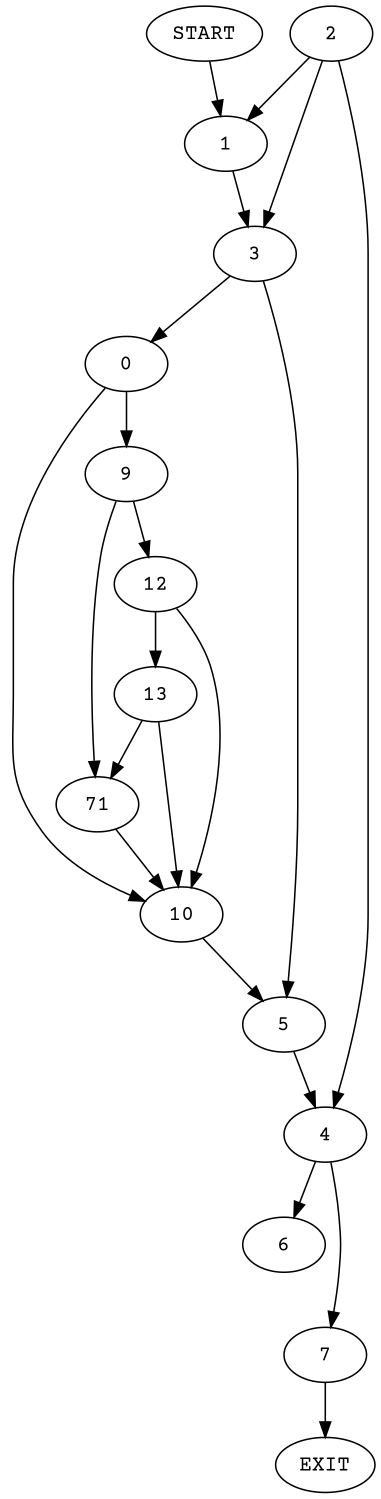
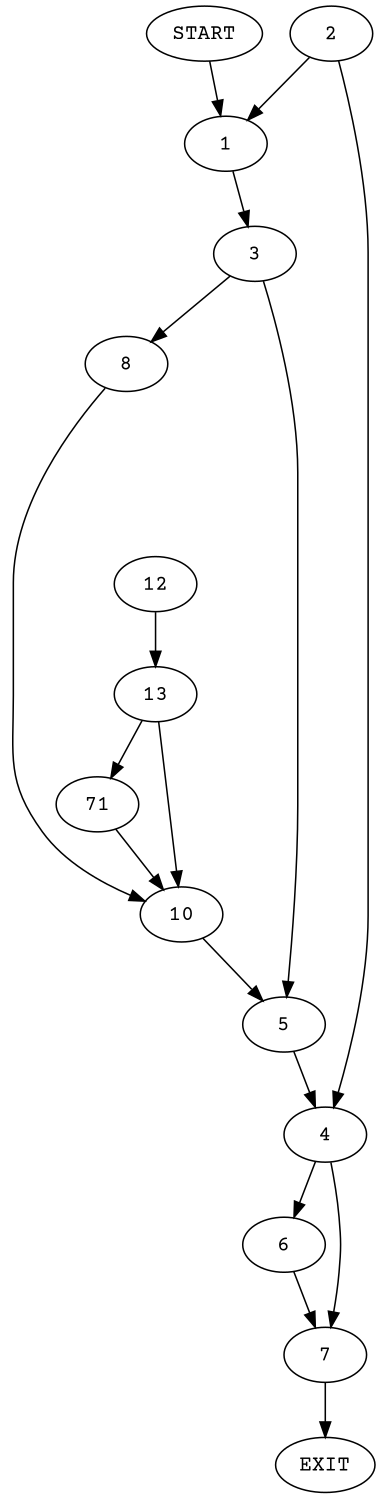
(296, 137) -> none
(127, 364) -> (127, 364)
(127, 474) -> none
(220, 736) -> none
none -> (302, 1292)
